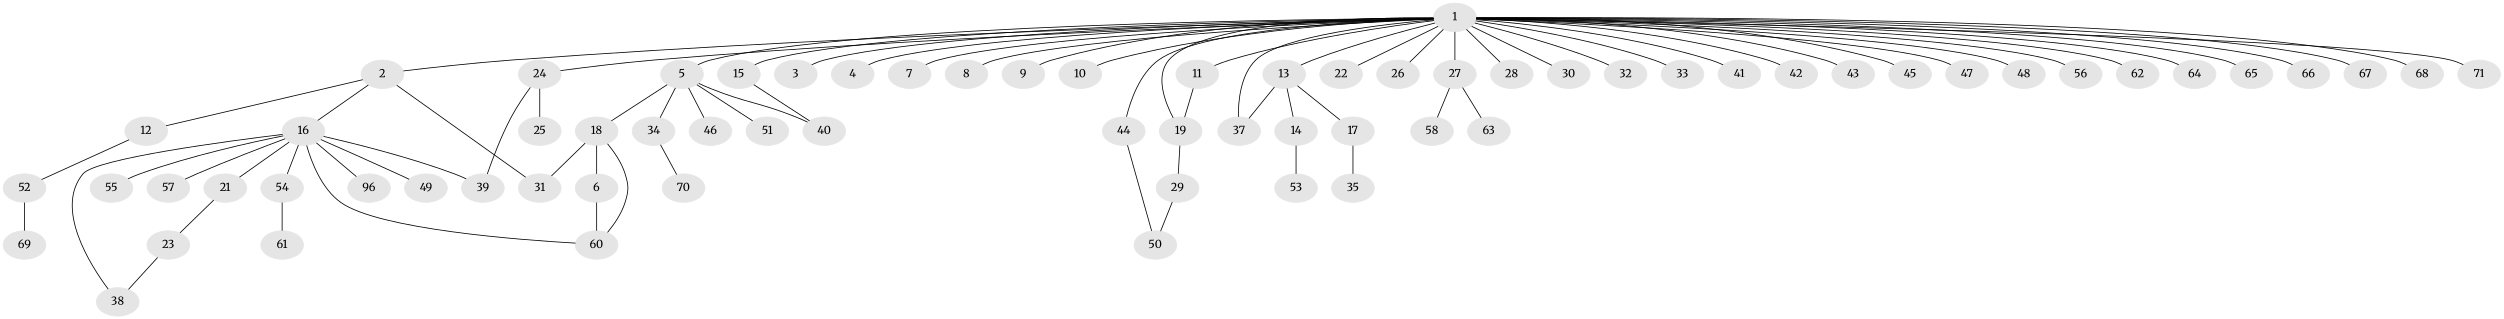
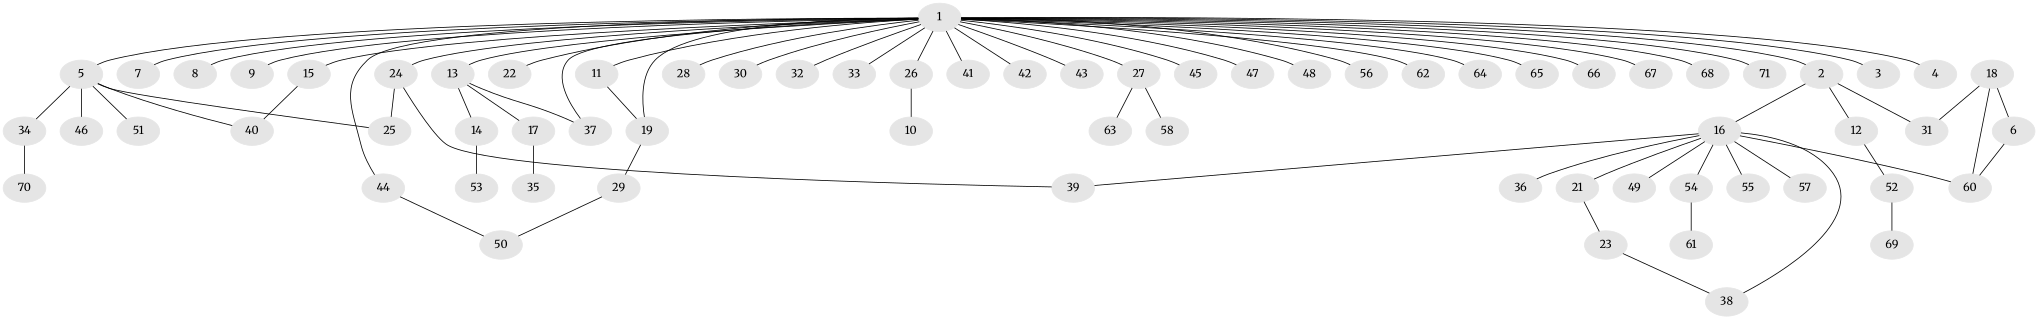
(1264, 32) -> (911, 103)
(639, 103) -> (233, 109)
(369, 188) -> (1520, 188)
